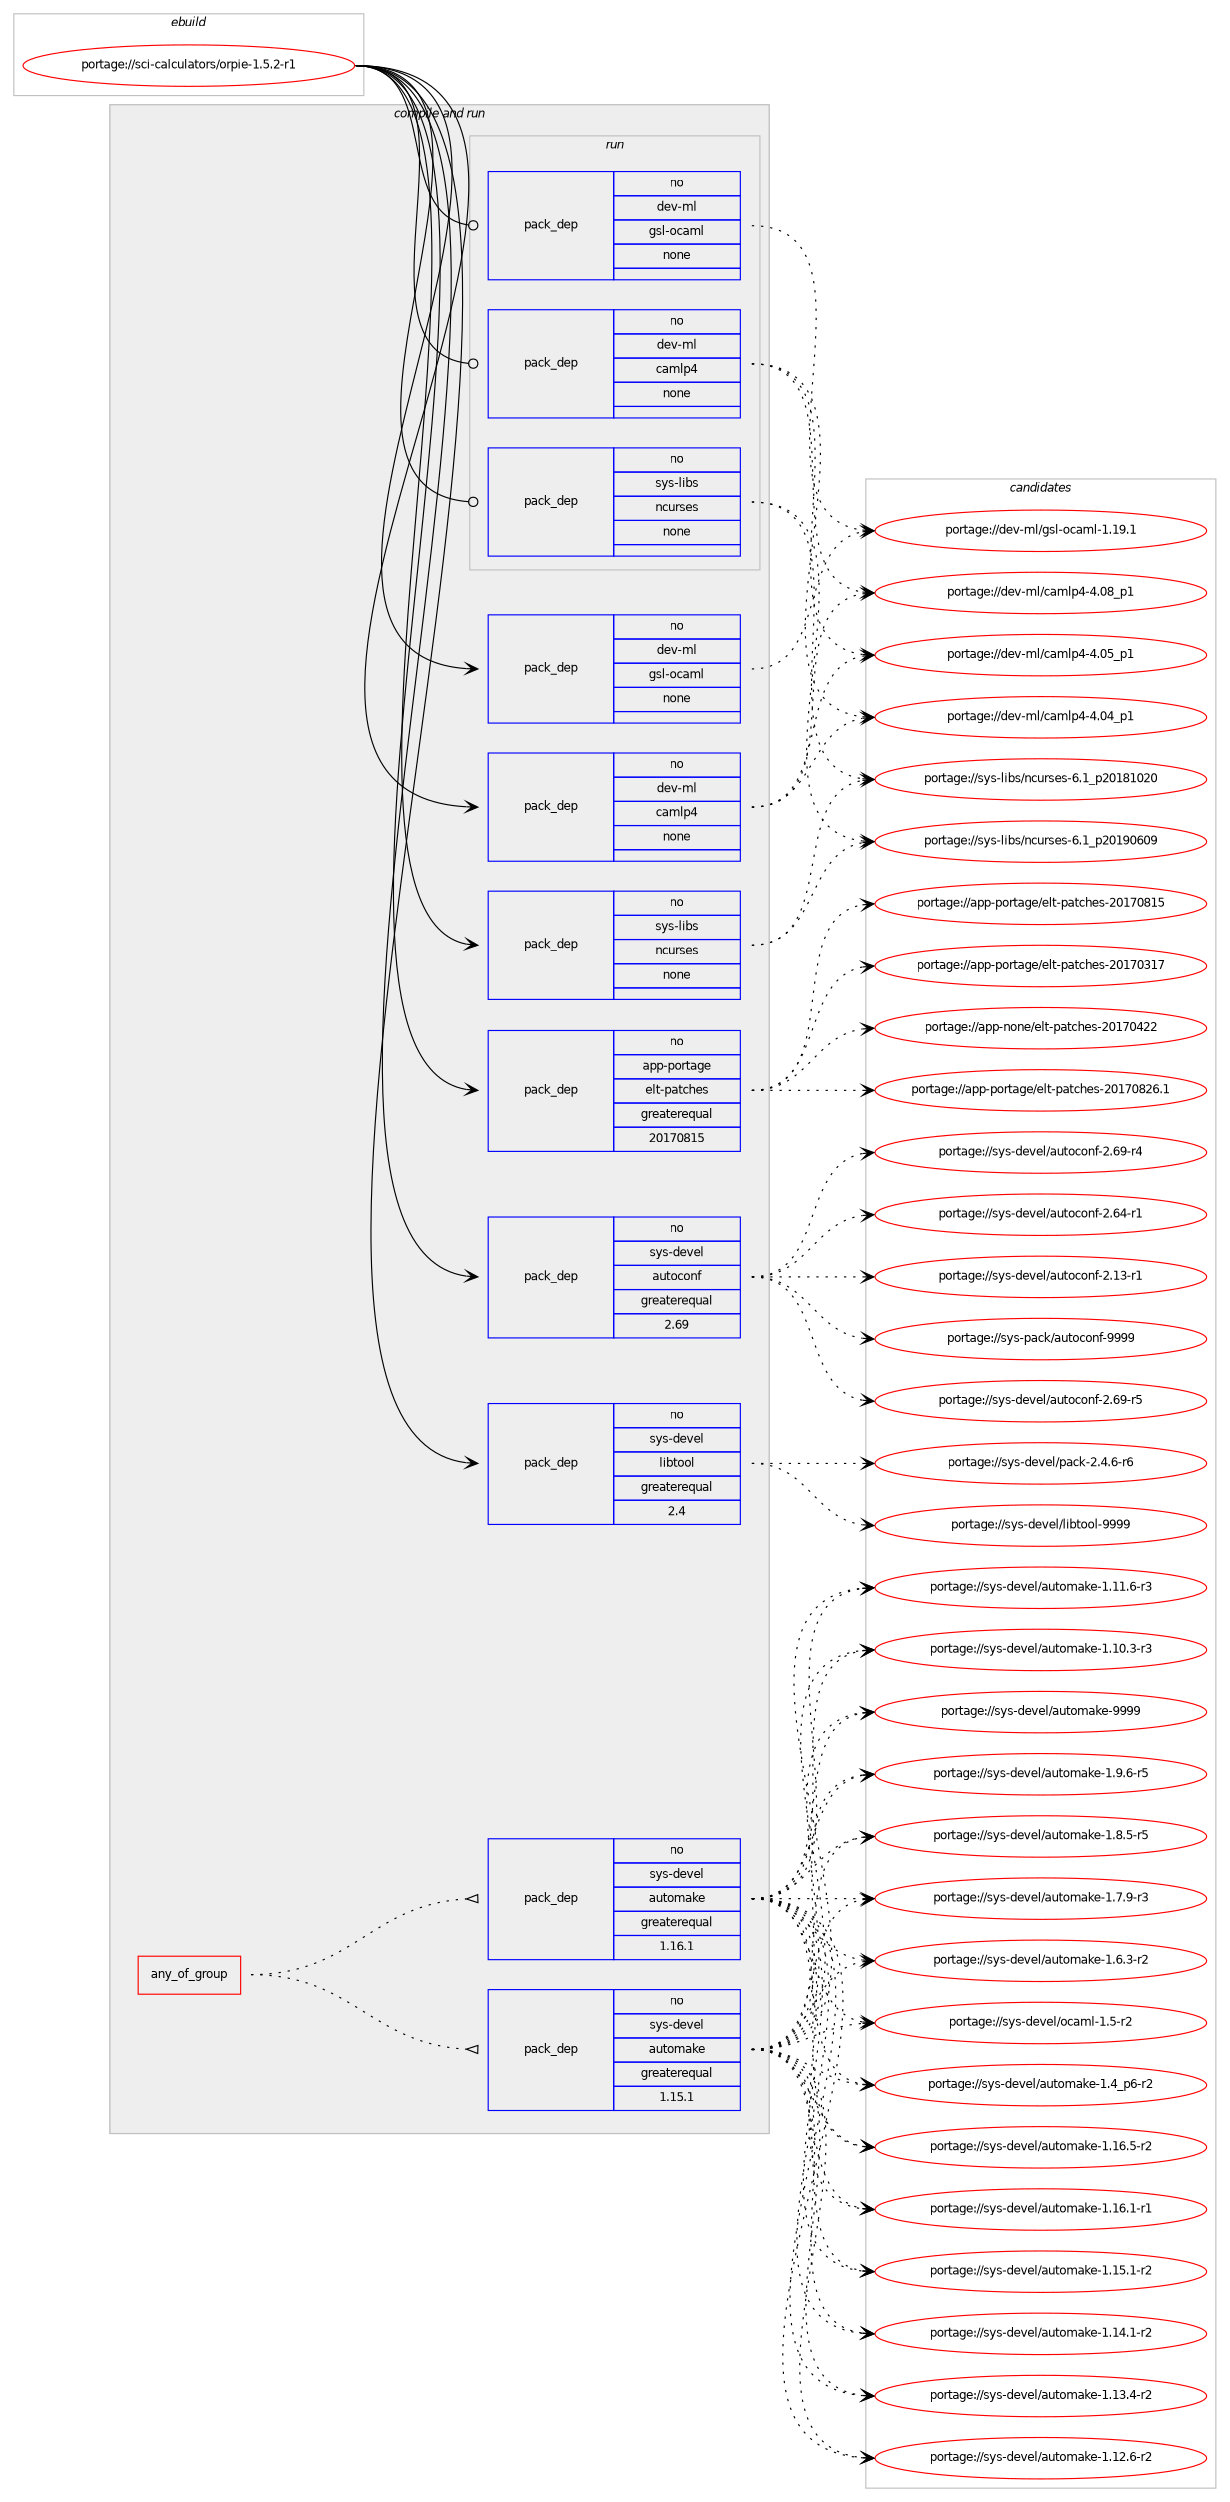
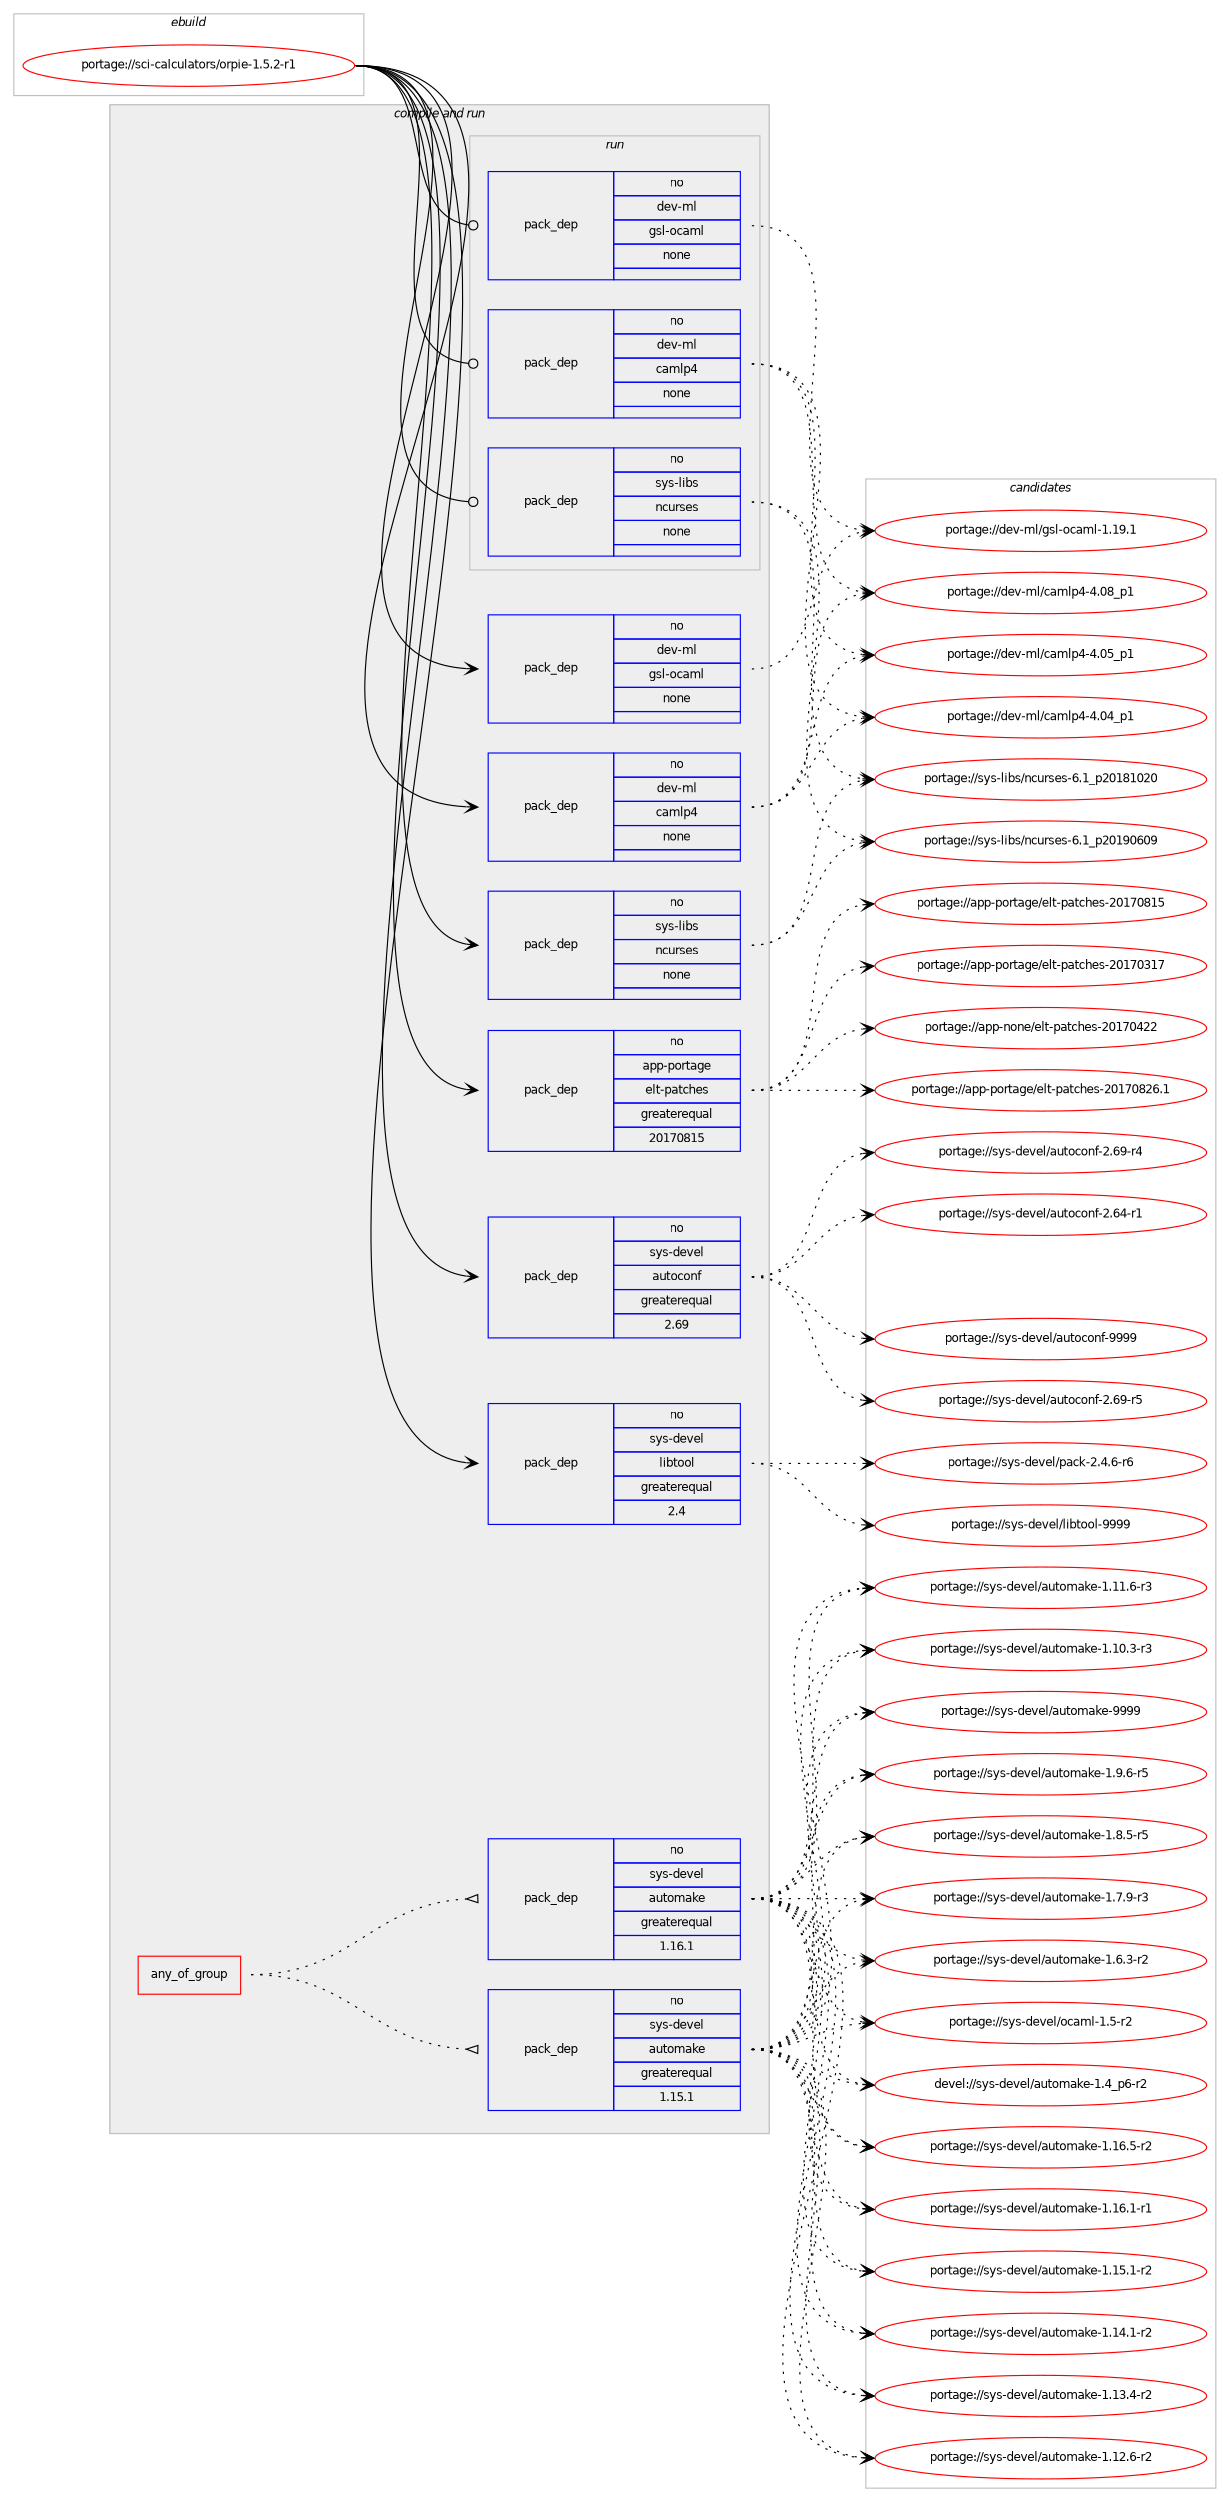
(1041, 1277) -> none
(1041, 1339) -> (1041, 1339)
(1041, 2085) -> (1041, 2085)
